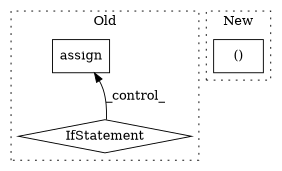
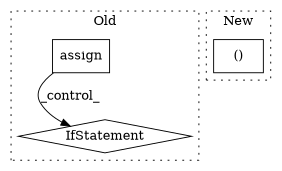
(106, 100) -> (39, 100)
